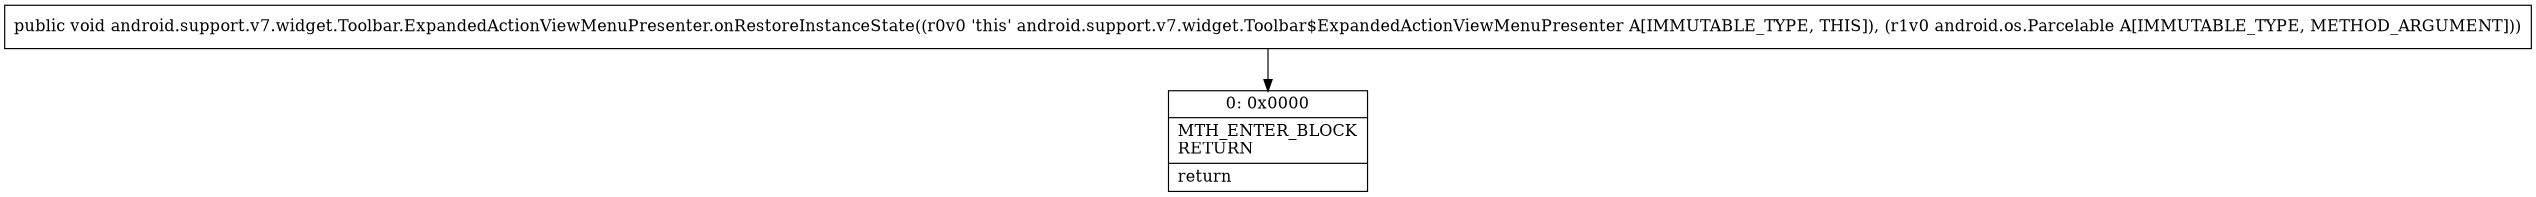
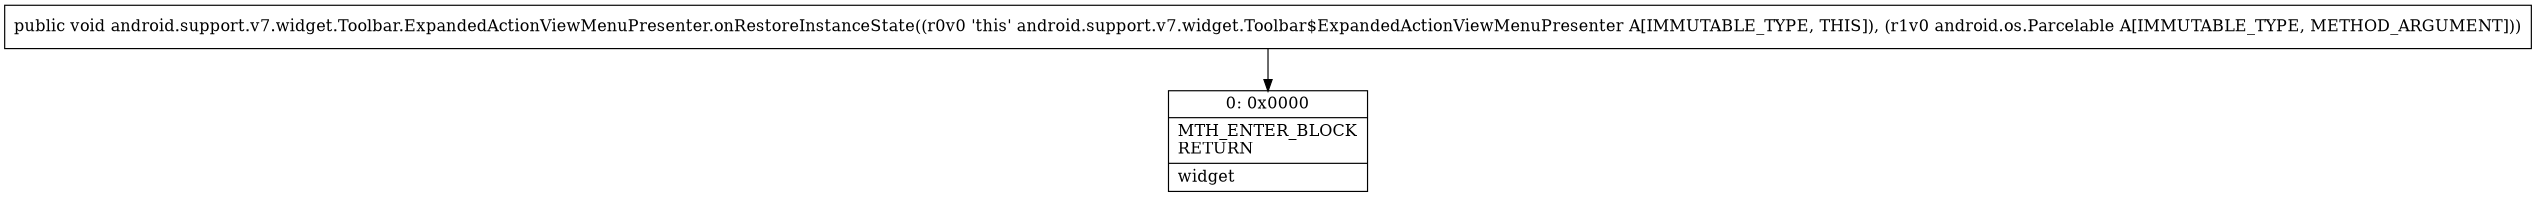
(1205, 177) -> (1207, 177)
